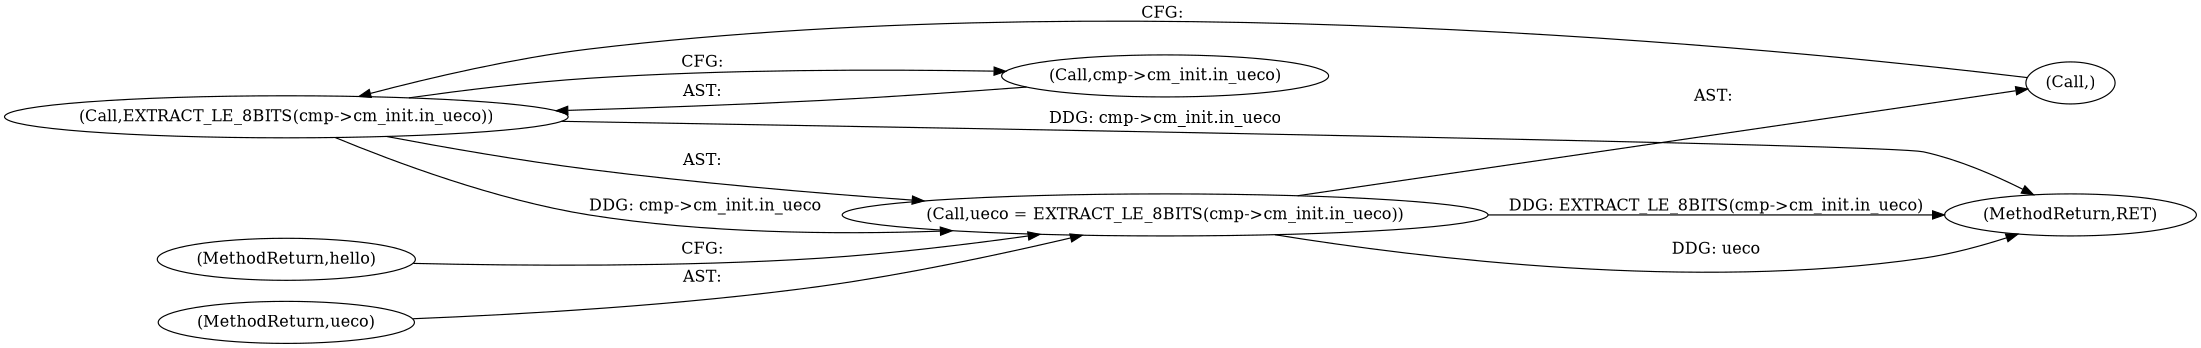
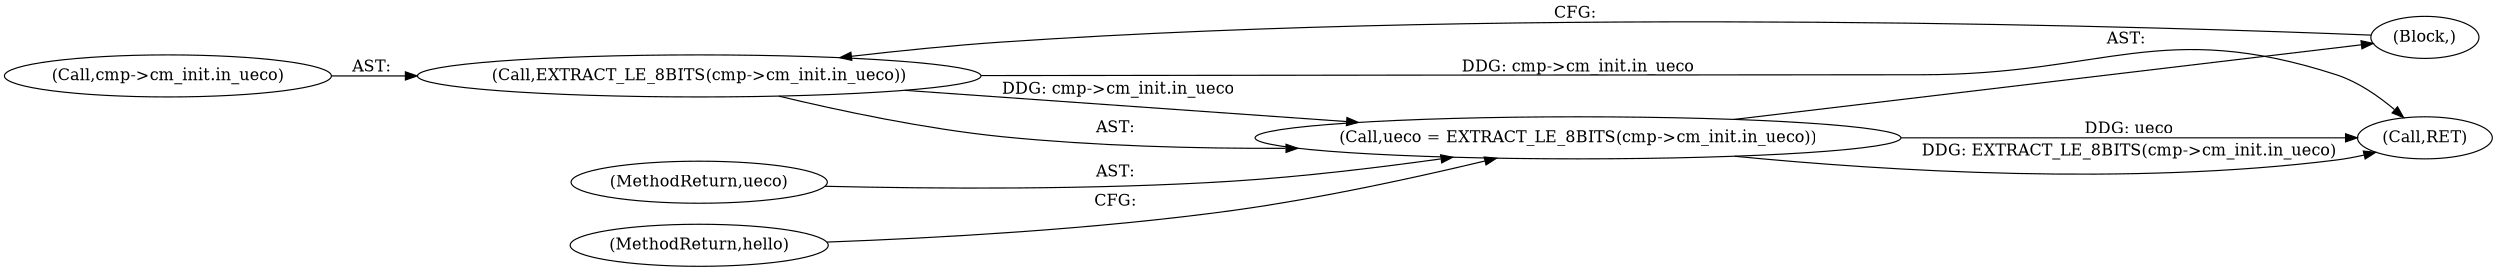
(701, 73) -> none
(2070, 83) -> (2425, 37)
(2070, 215) -> (2425, 138)
